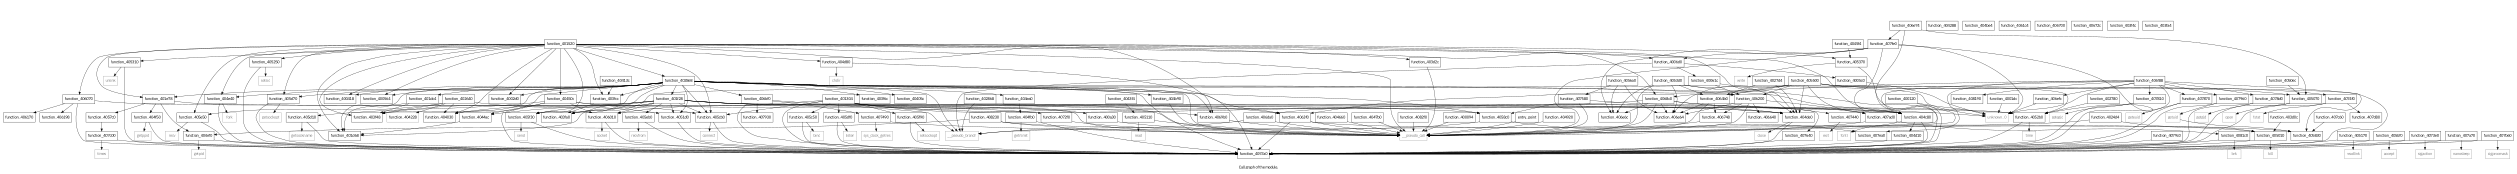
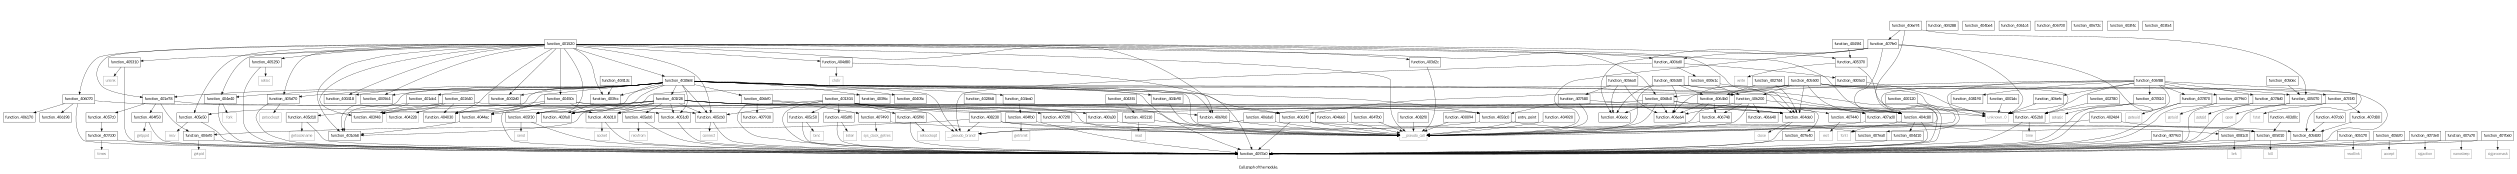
(966, 115) -> (975, 125)
(2234, 126) -> (2338, 126)
